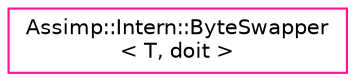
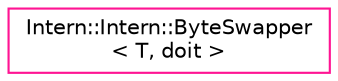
(178, 41) -> (169, 41)
